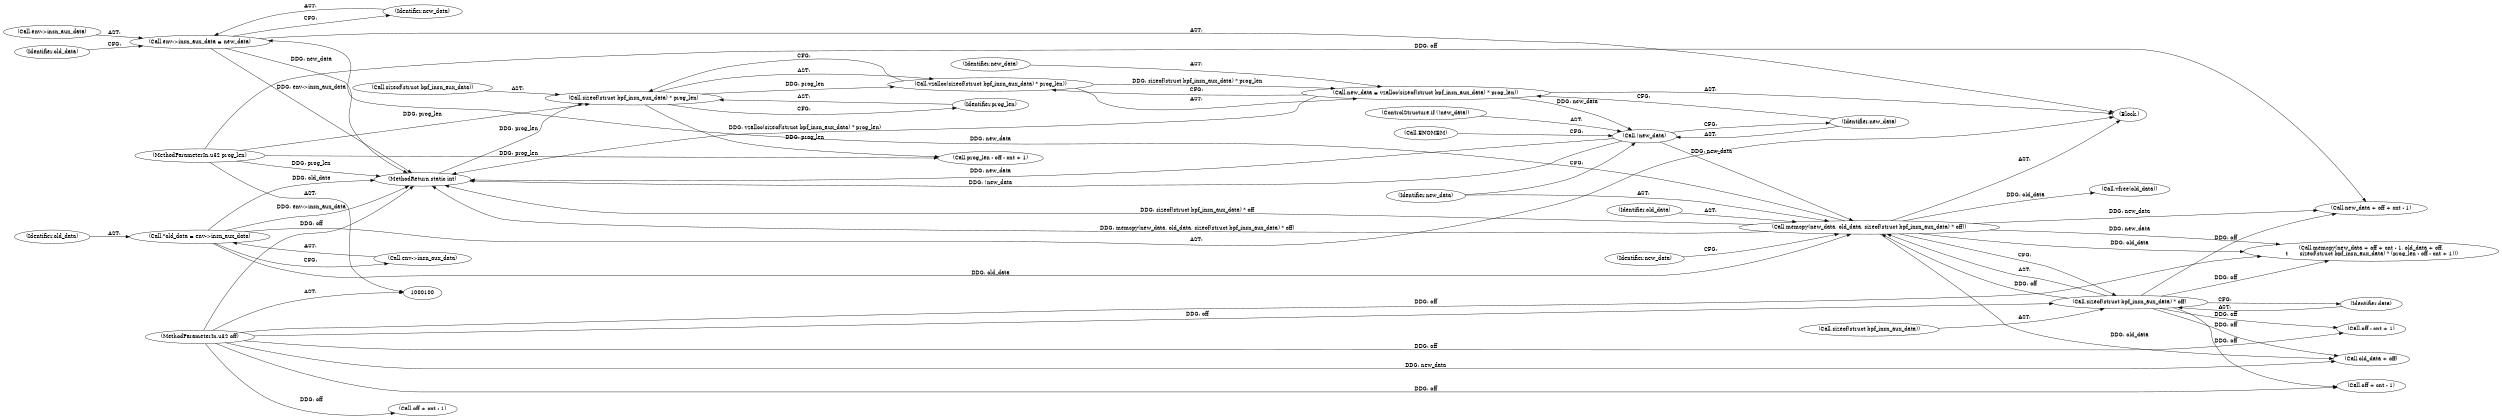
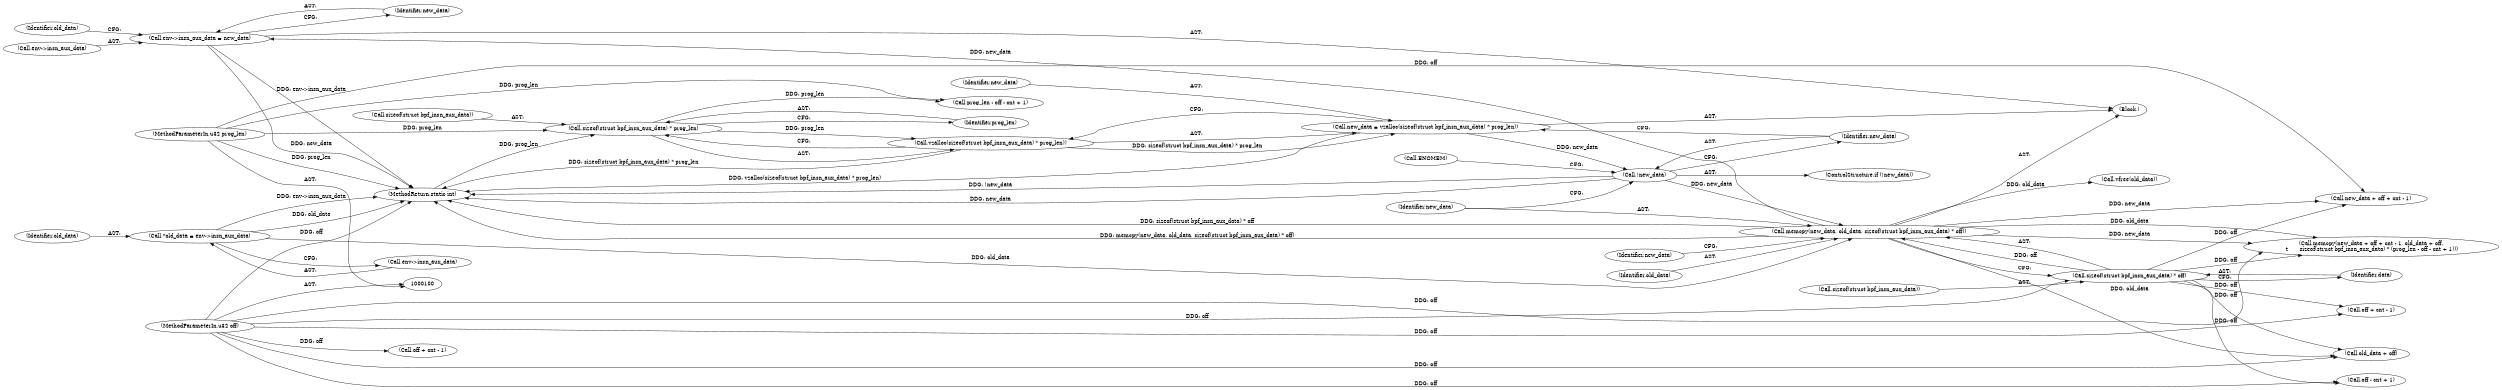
(1549, 122) -> (1741, 175)
none -> (703, 167)
(1184, 245) -> none
(1426, 366) -> (1426, 365)
